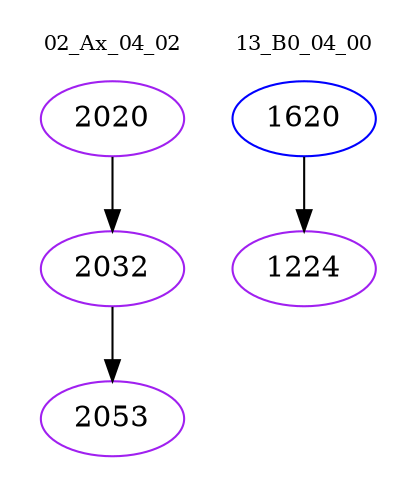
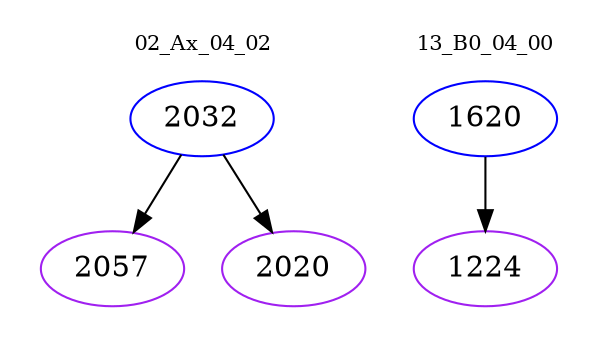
(113, 184) -> (242, 184)
(113, 269) -> (202, 119)
(113, 419) -> (113, 269)
